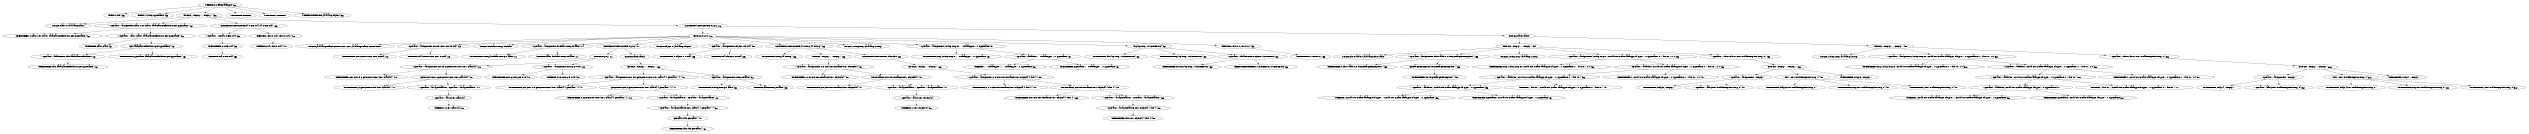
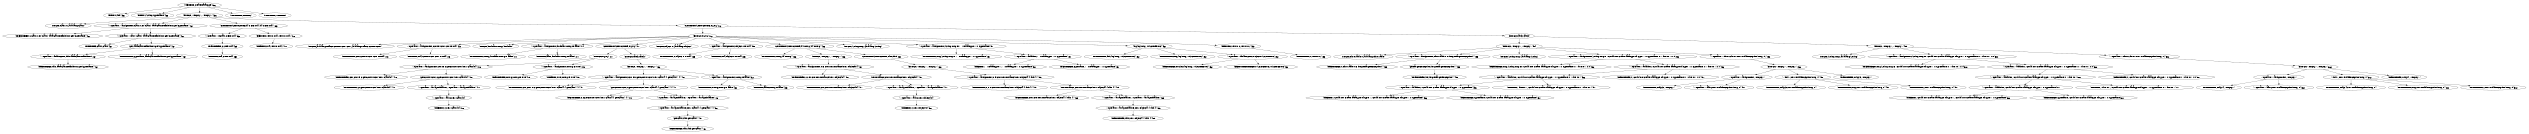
(322, 15) -> none
